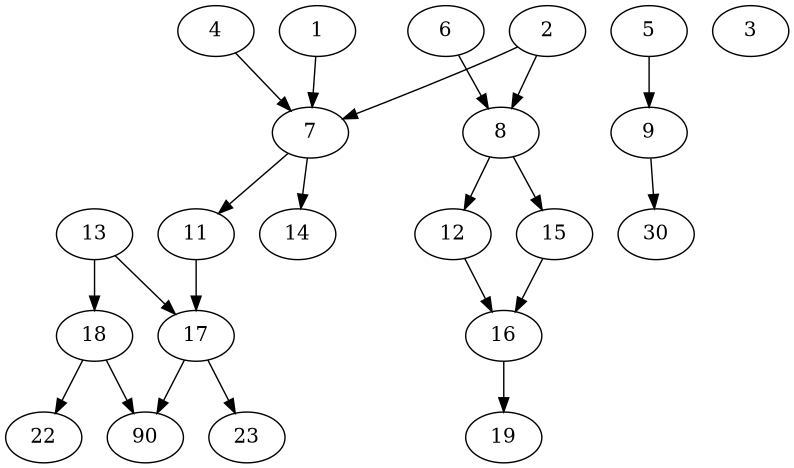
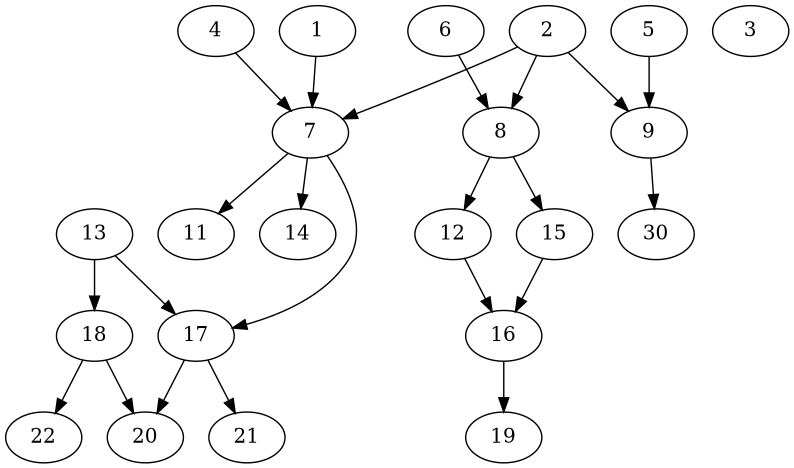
none -> (593, 77)
(196, 278) -> (345, 264)
(145, 437) -> (145, 437)
(247, 437) -> (247, 437)
